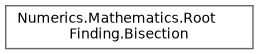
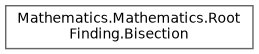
(129, 27) -> (129, 27)
